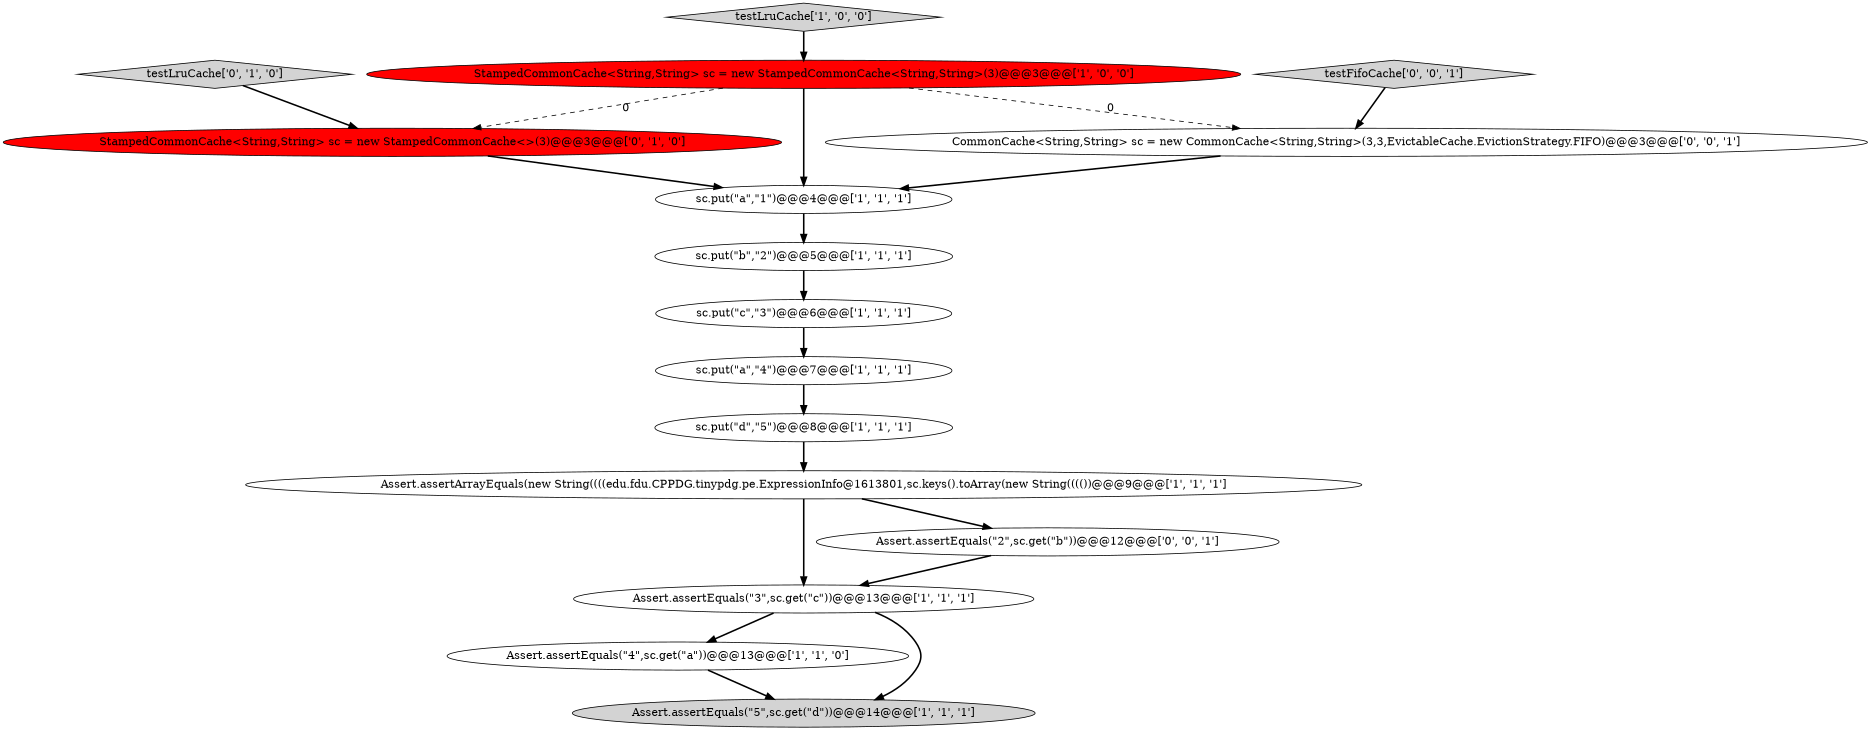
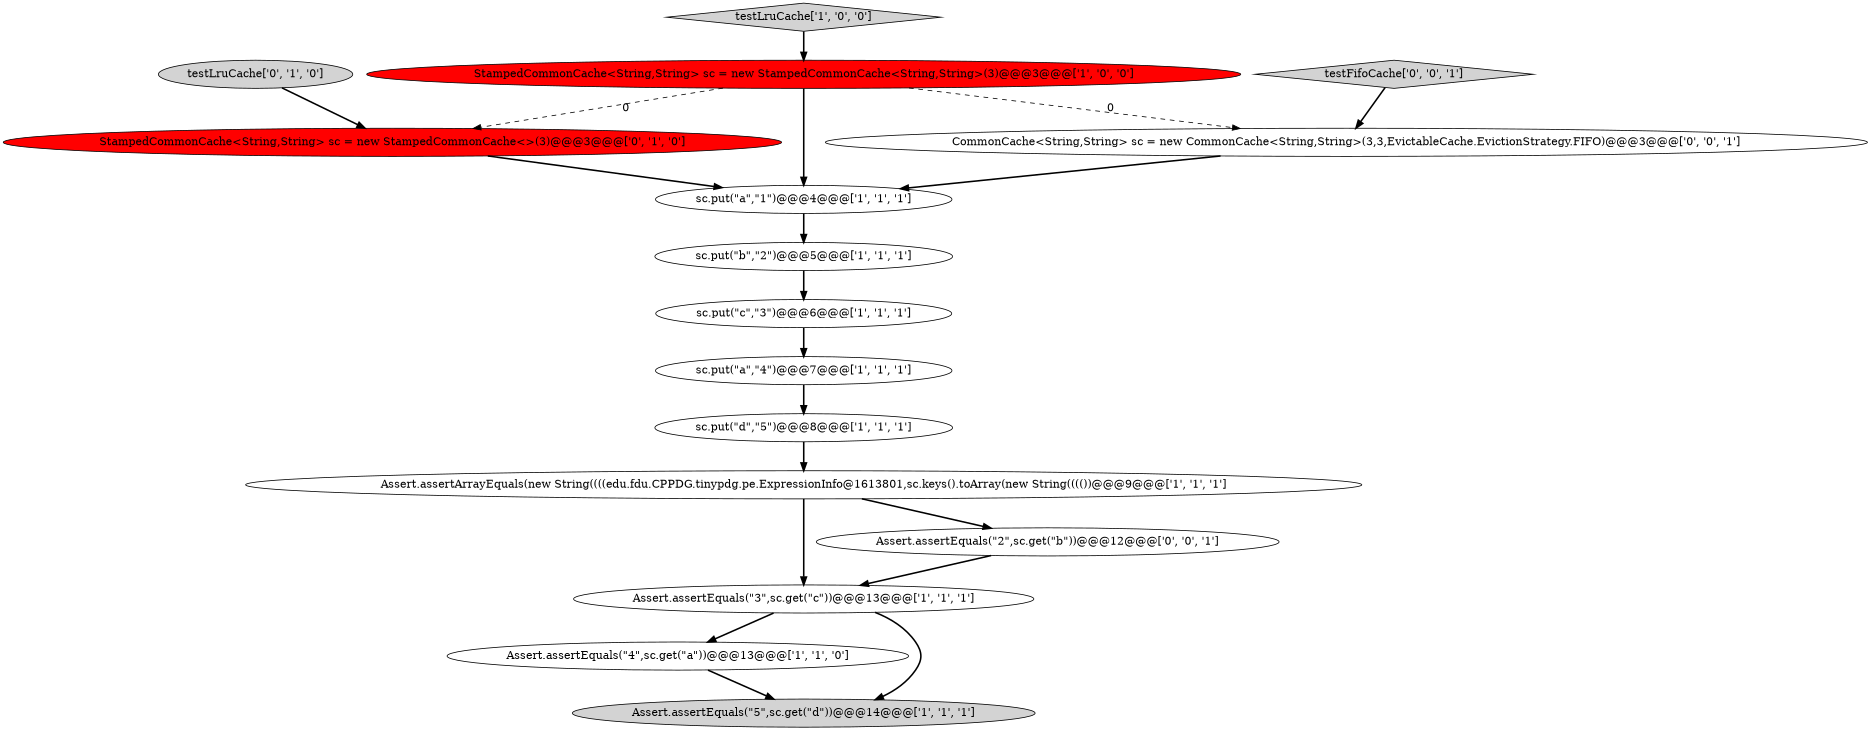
(215, 74) -> (256, 74)
